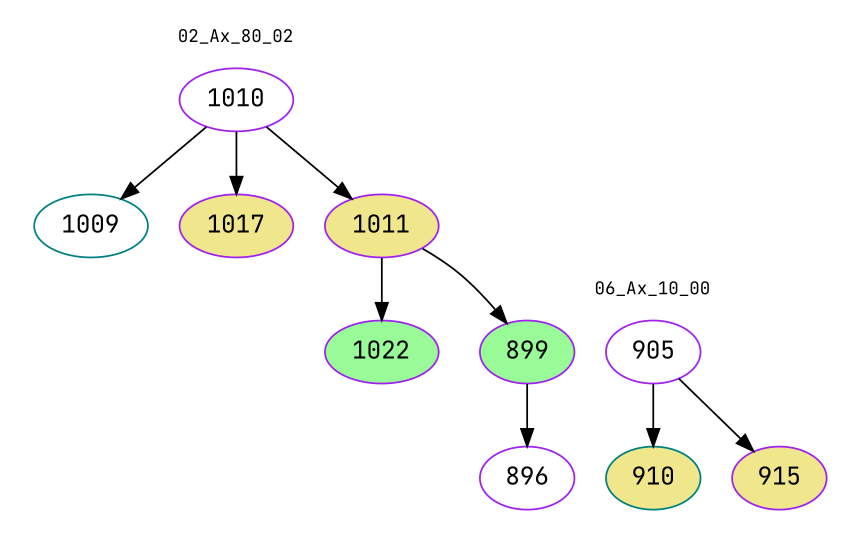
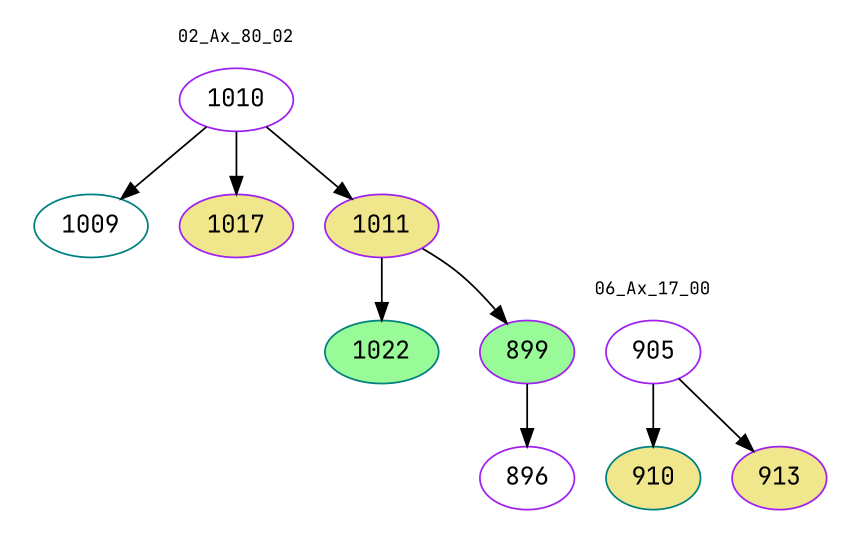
(653, 290) -> (653, 290)
(382, 352) -> (382, 352)
(779, 478) -> (779, 478)
